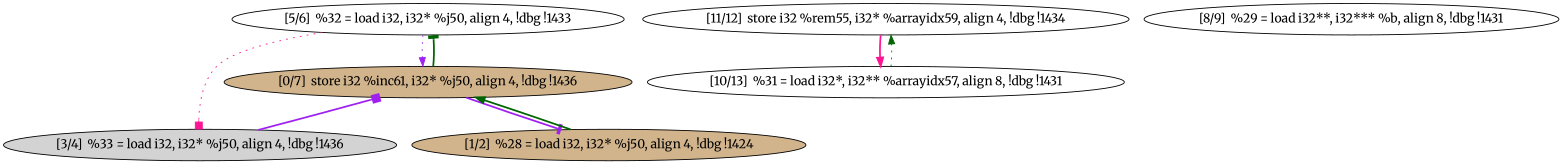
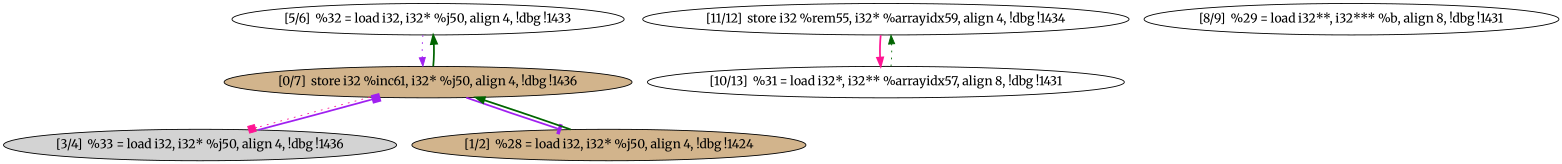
(240, 53) -> (313, 112)
(434, 53) -> (434, 53)
